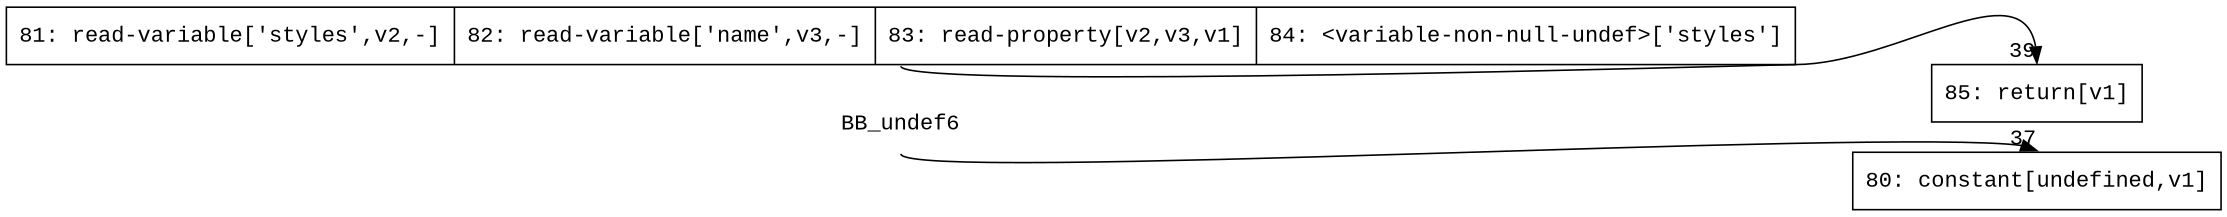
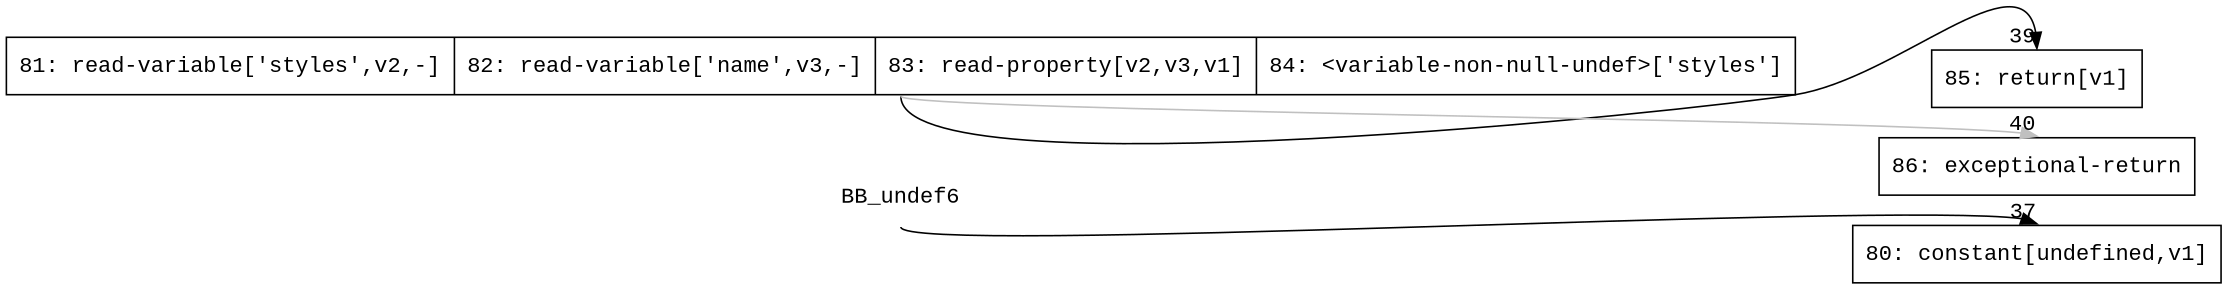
none -> (2037, 166)
